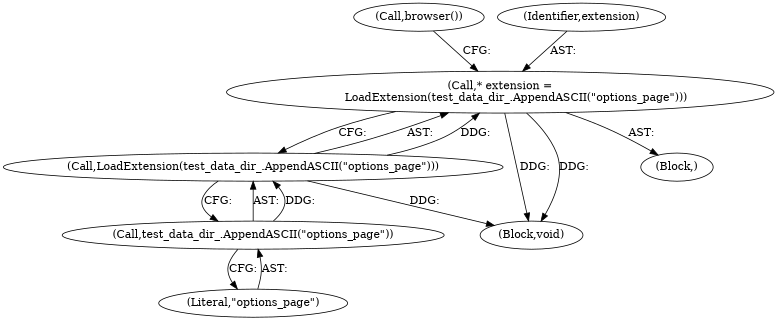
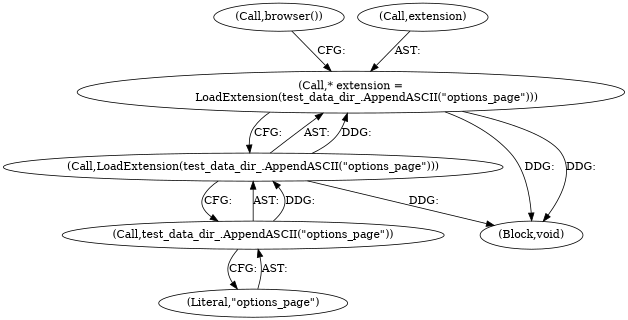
(582, 17) -> (423, 17)
(677, 167) -> none
